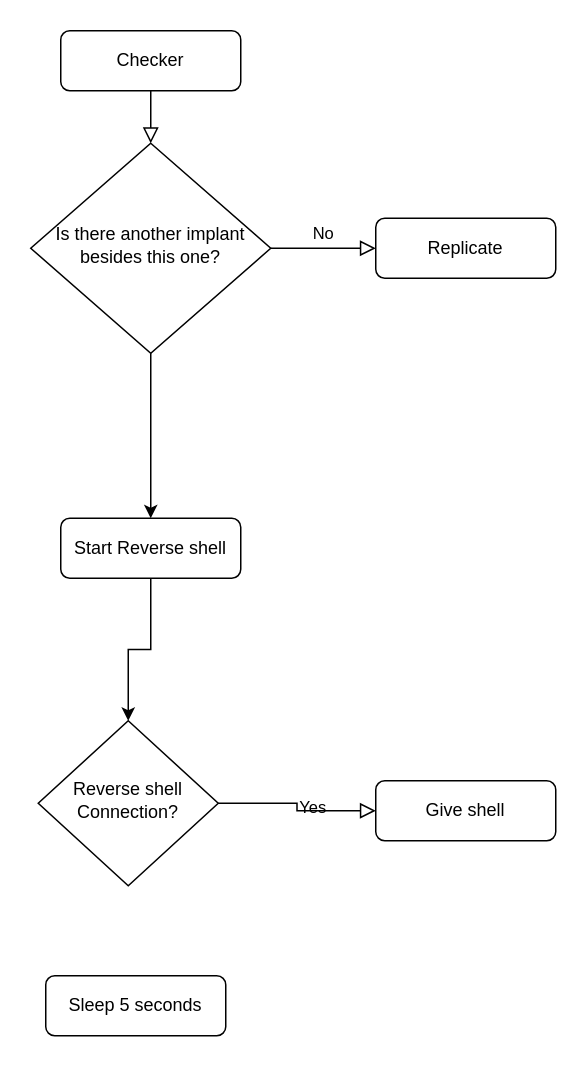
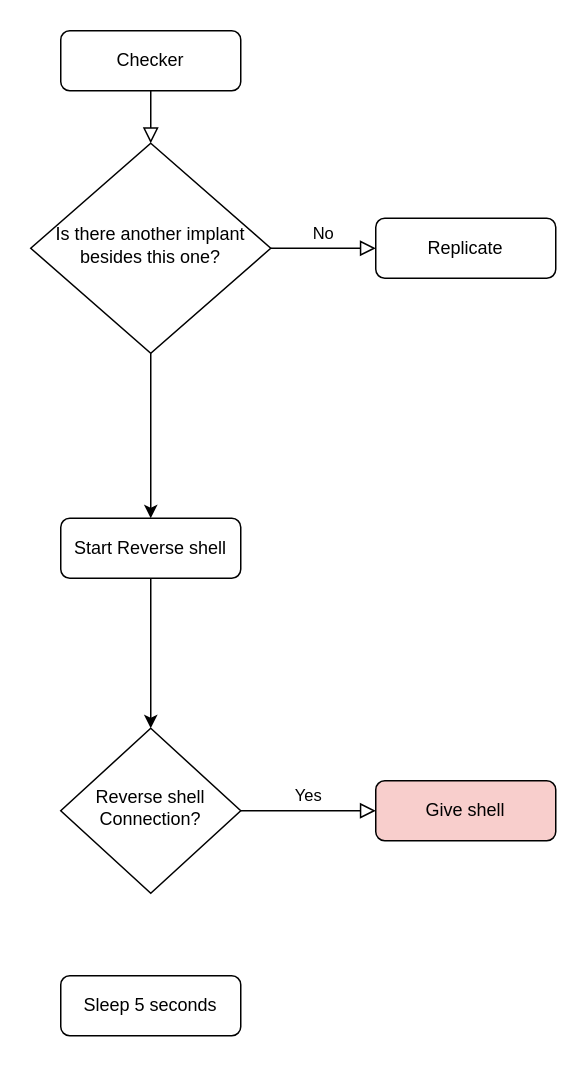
(128, 803) -> (151, 811)
(466, 811) -> (466, 811)
(136, 1006) -> (151, 1006)
